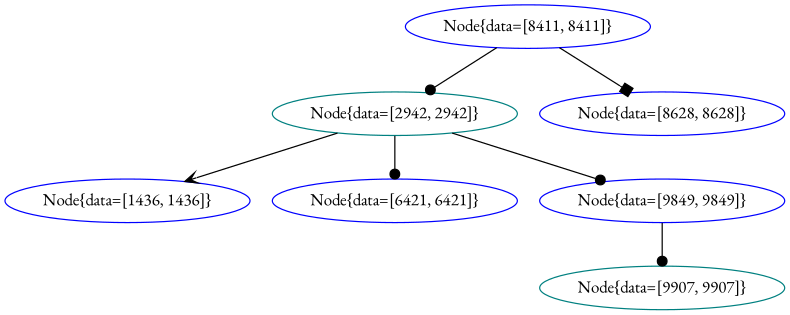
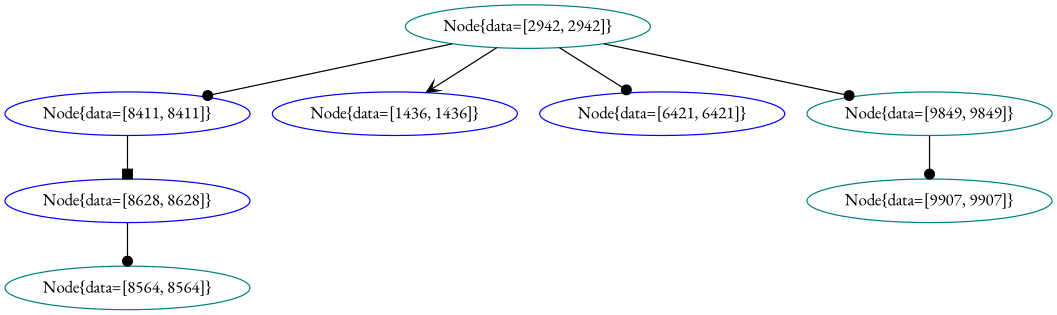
(466, 67) -> (332, 69)
(662, 201) -> (930, 114)
none -> (127, 288)
